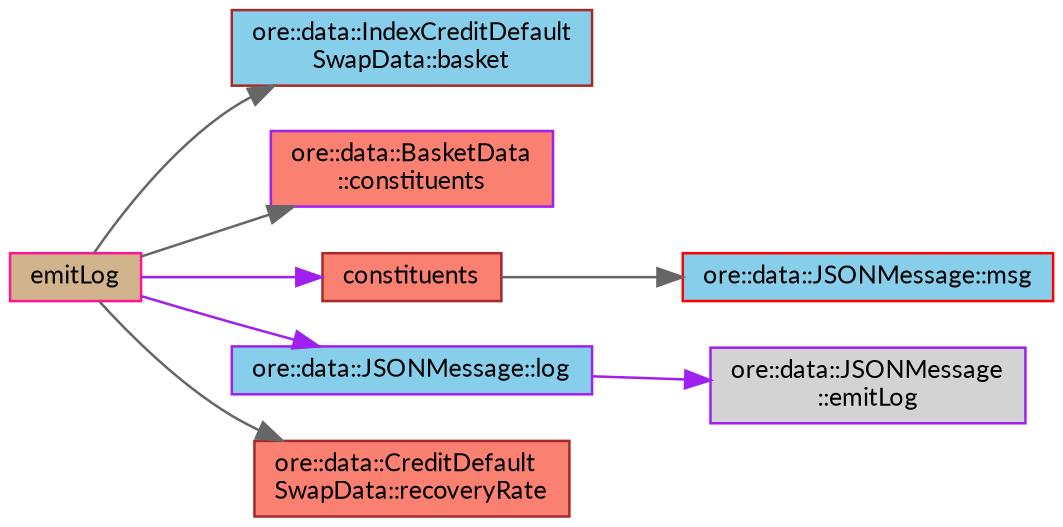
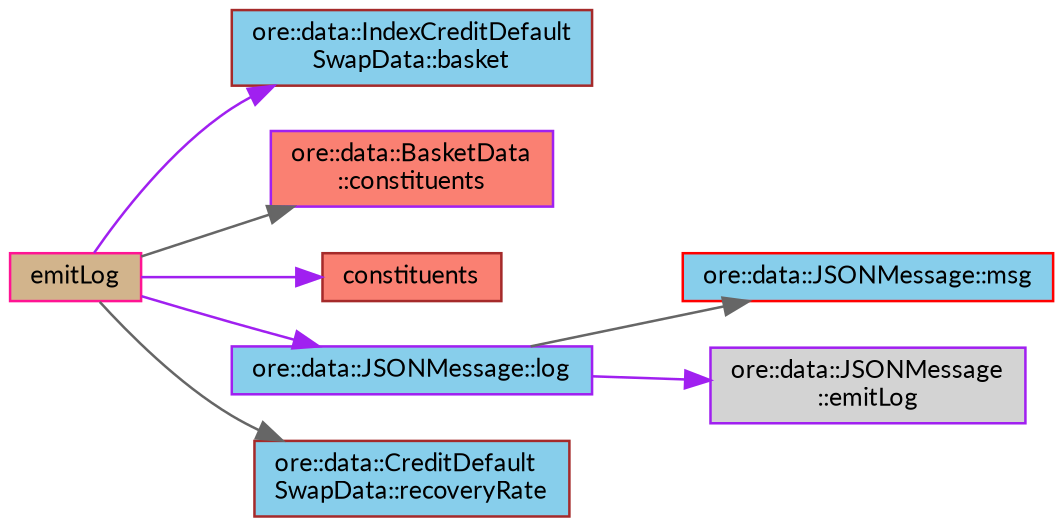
(164, 166) -> (164, 166)
(579, 277) -> (627, 326)
(412, 479) -> (412, 479)
